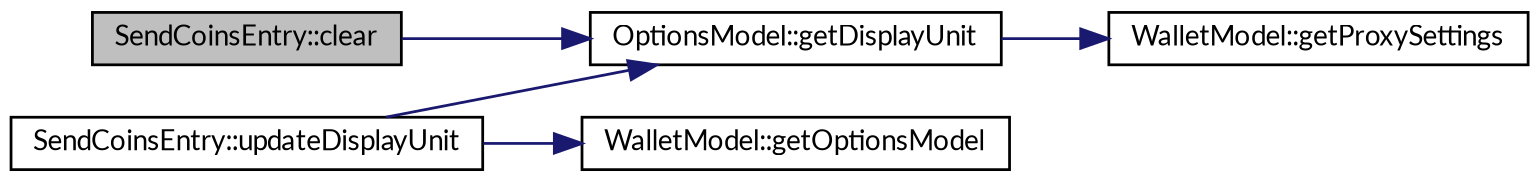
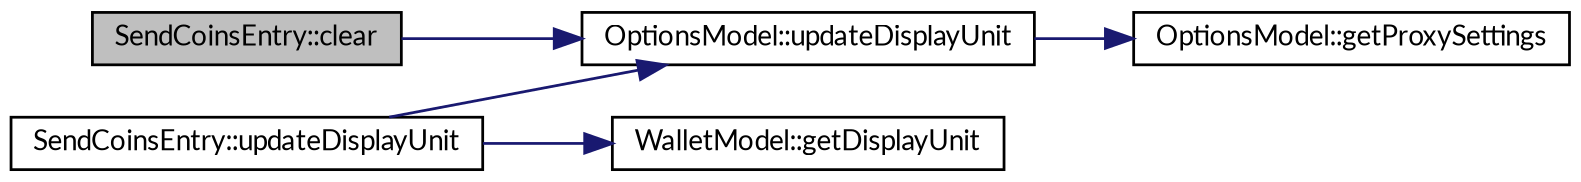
(796, 39) -> (808, 39)
(1318, 39) -> (1352, 39)
(796, 143) -> (808, 143)
